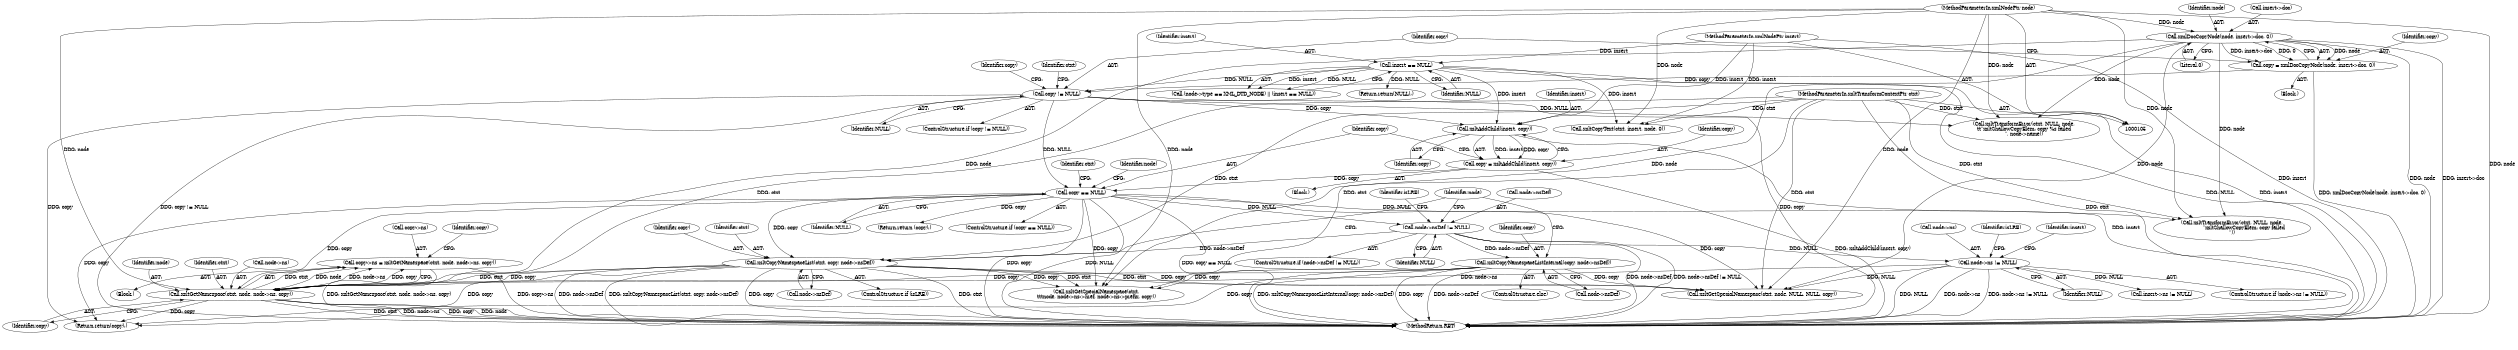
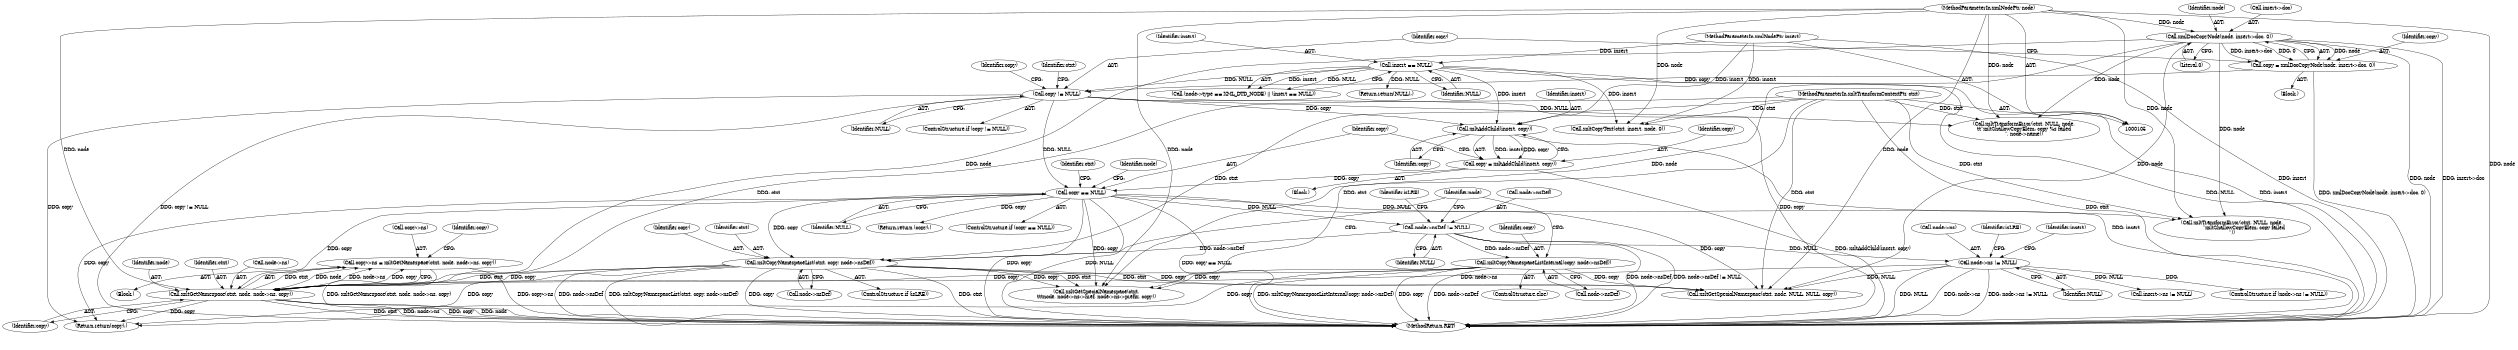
(1307, 263) -> none
(2173, 278) -> (2173, 278)
